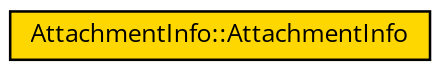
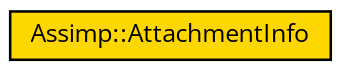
(220, 36) -> (170, 36)
